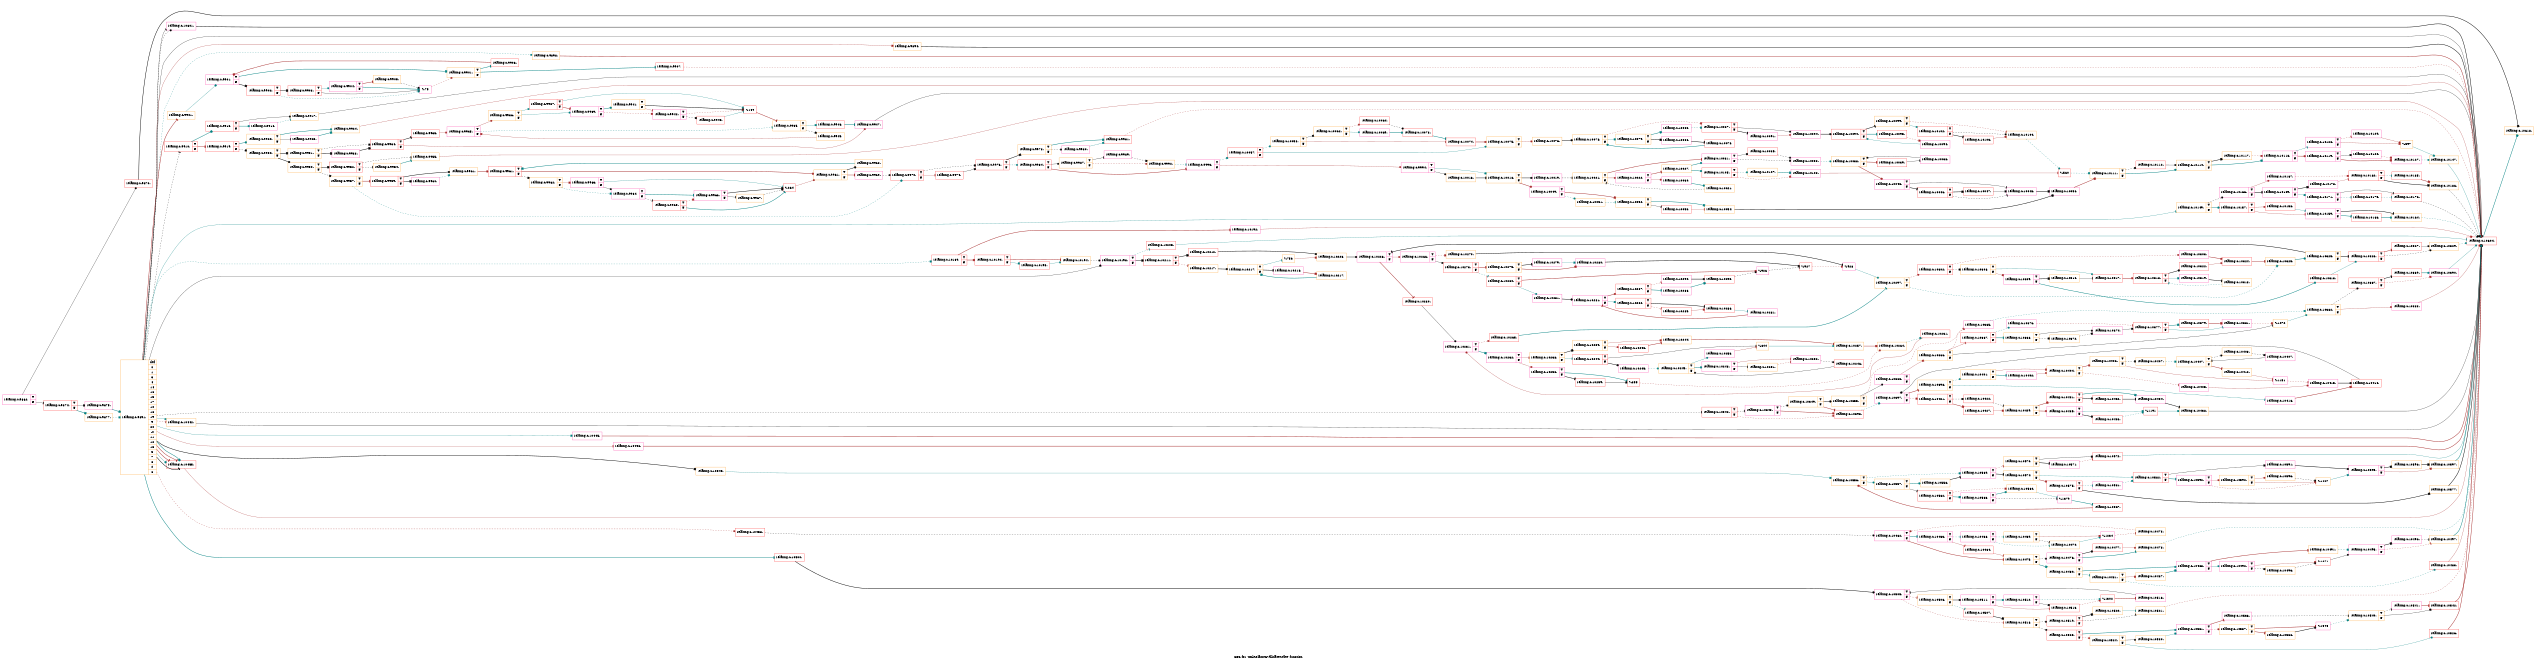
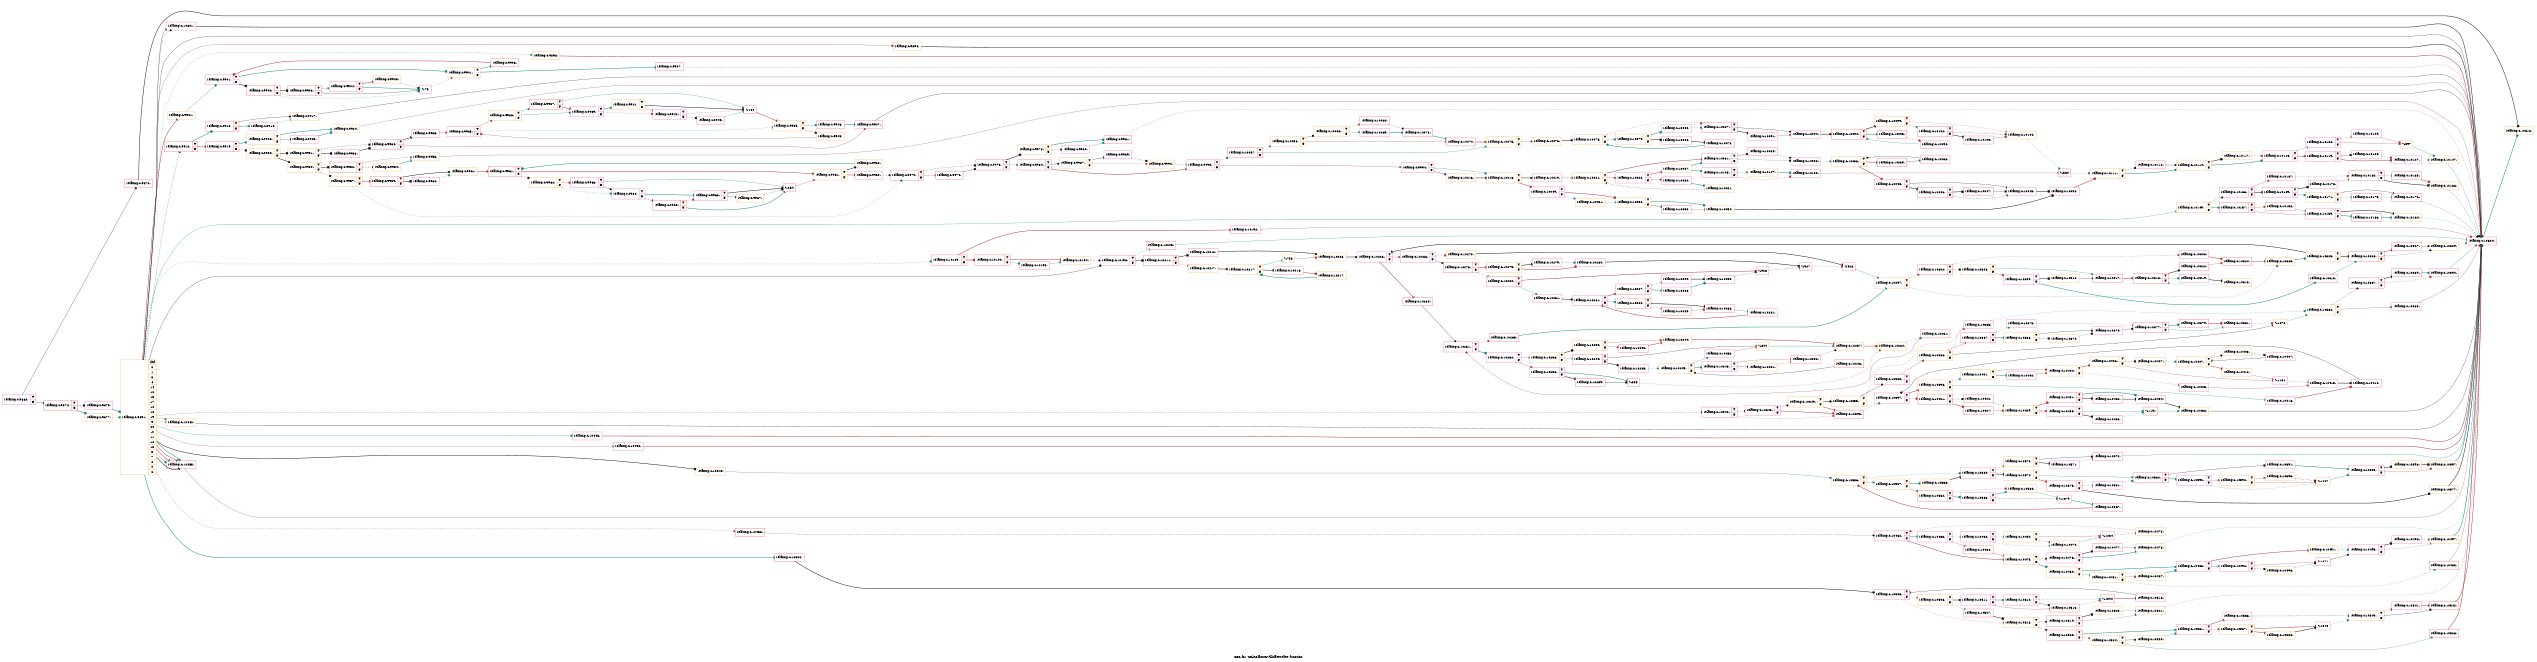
(2323, 197) -> (2323, 197)
(1826, 361) -> (1827, 353)
(2321, 467) -> (2321, 467)
